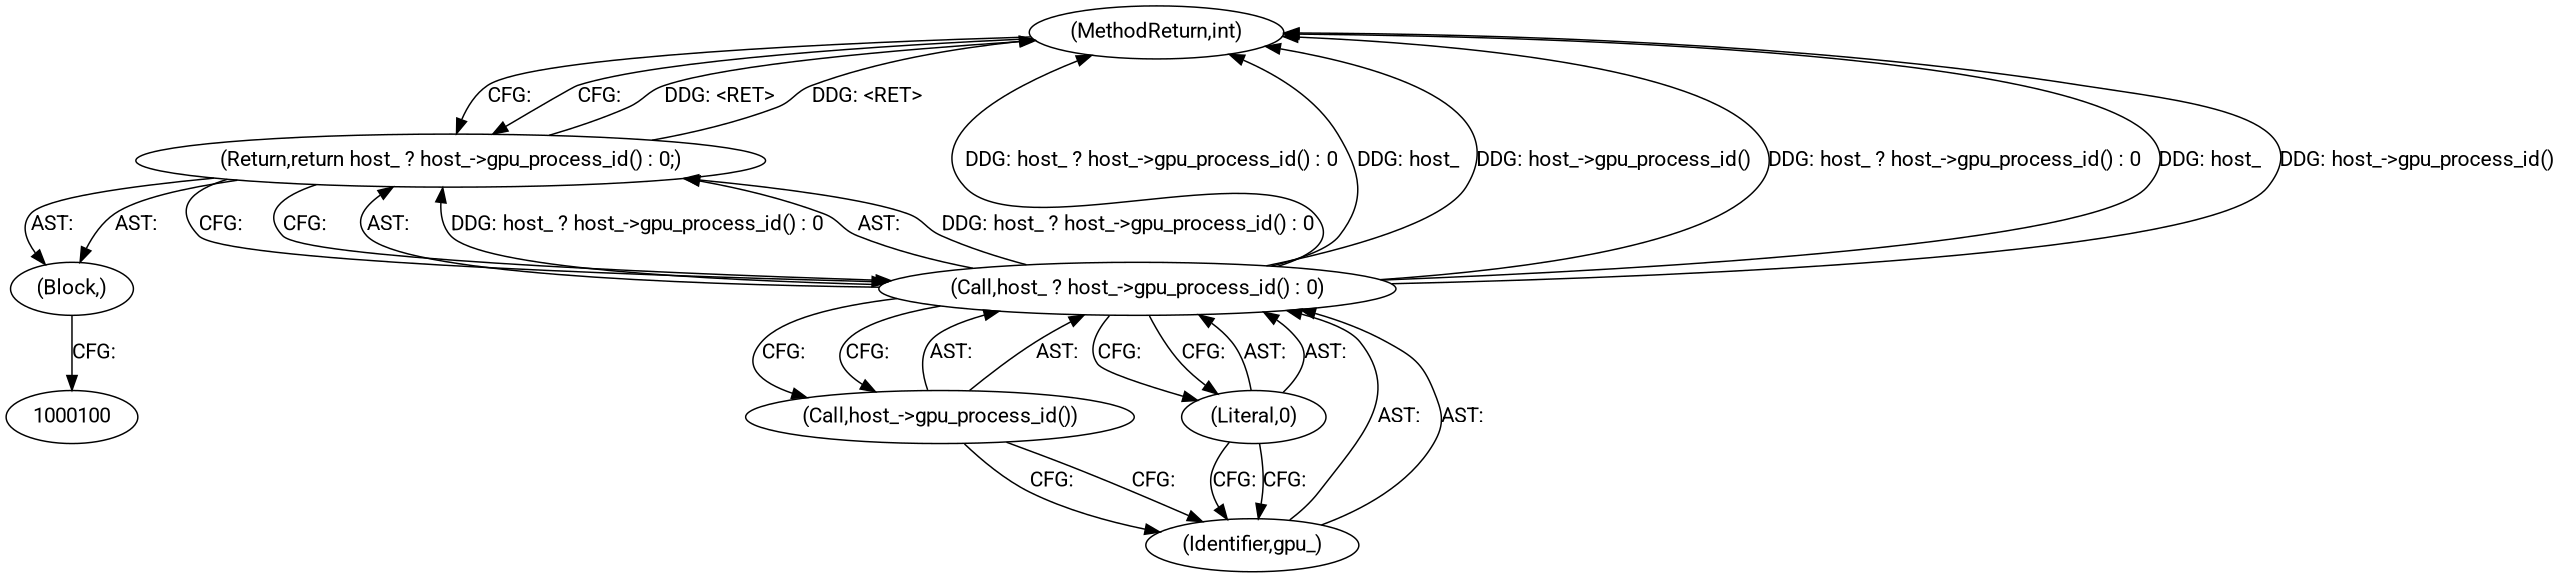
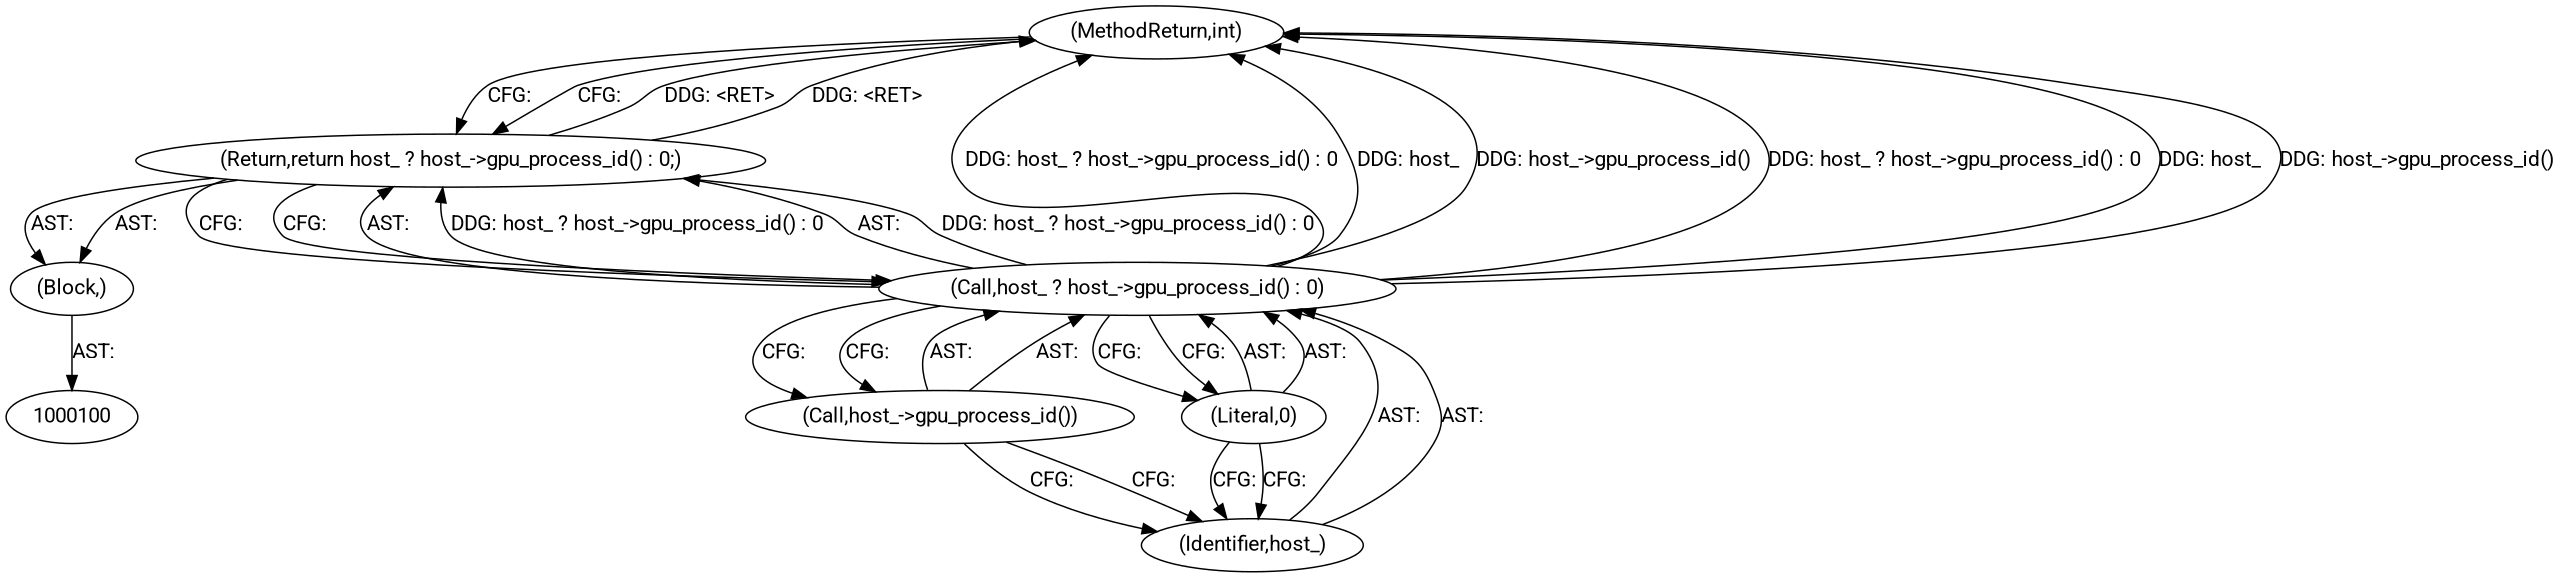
(97, 353) -> (97, 353)
(1252, 545) -> (1252, 545)
